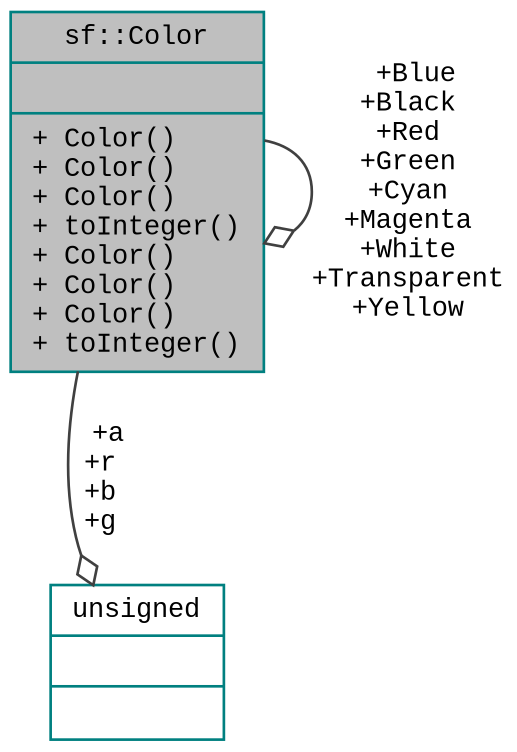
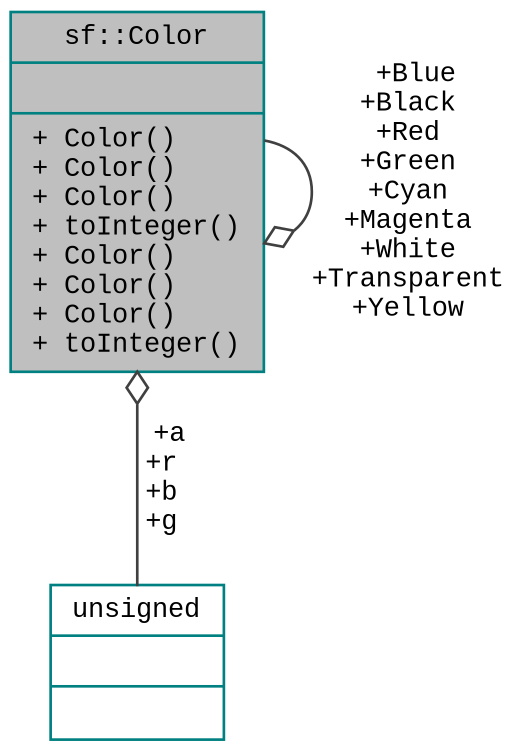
(68, 464) -> (137, 495)
